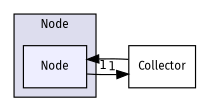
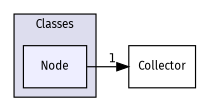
(55, 25) -> (55, 25)
(114, 59) -> none
